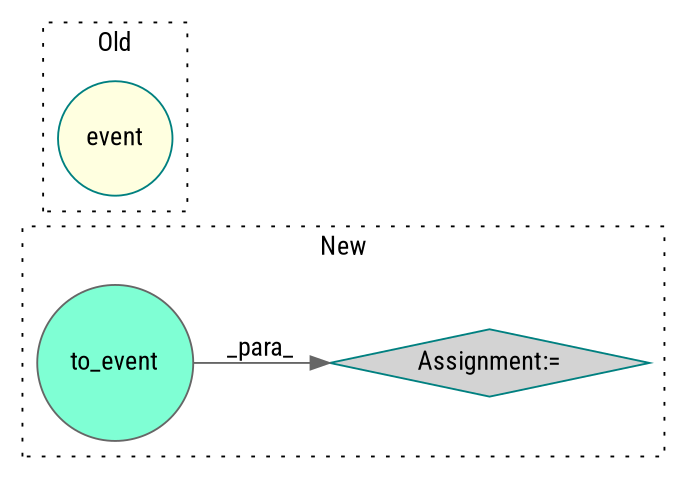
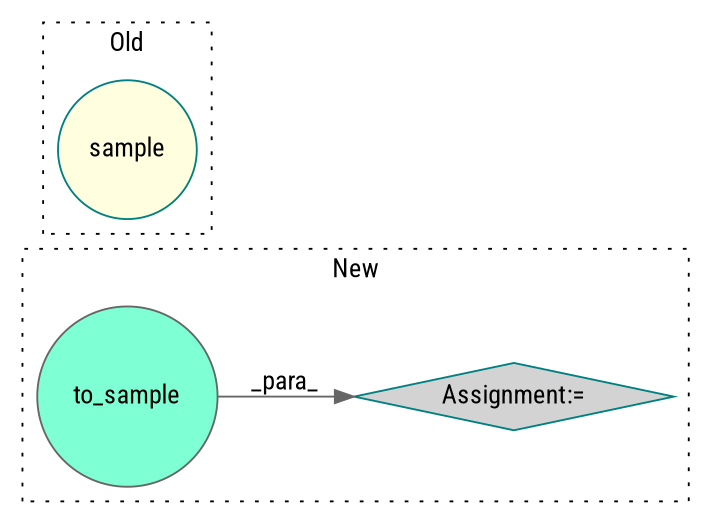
(115, 138) -> (127, 150)
(115, 363) -> (127, 397)
